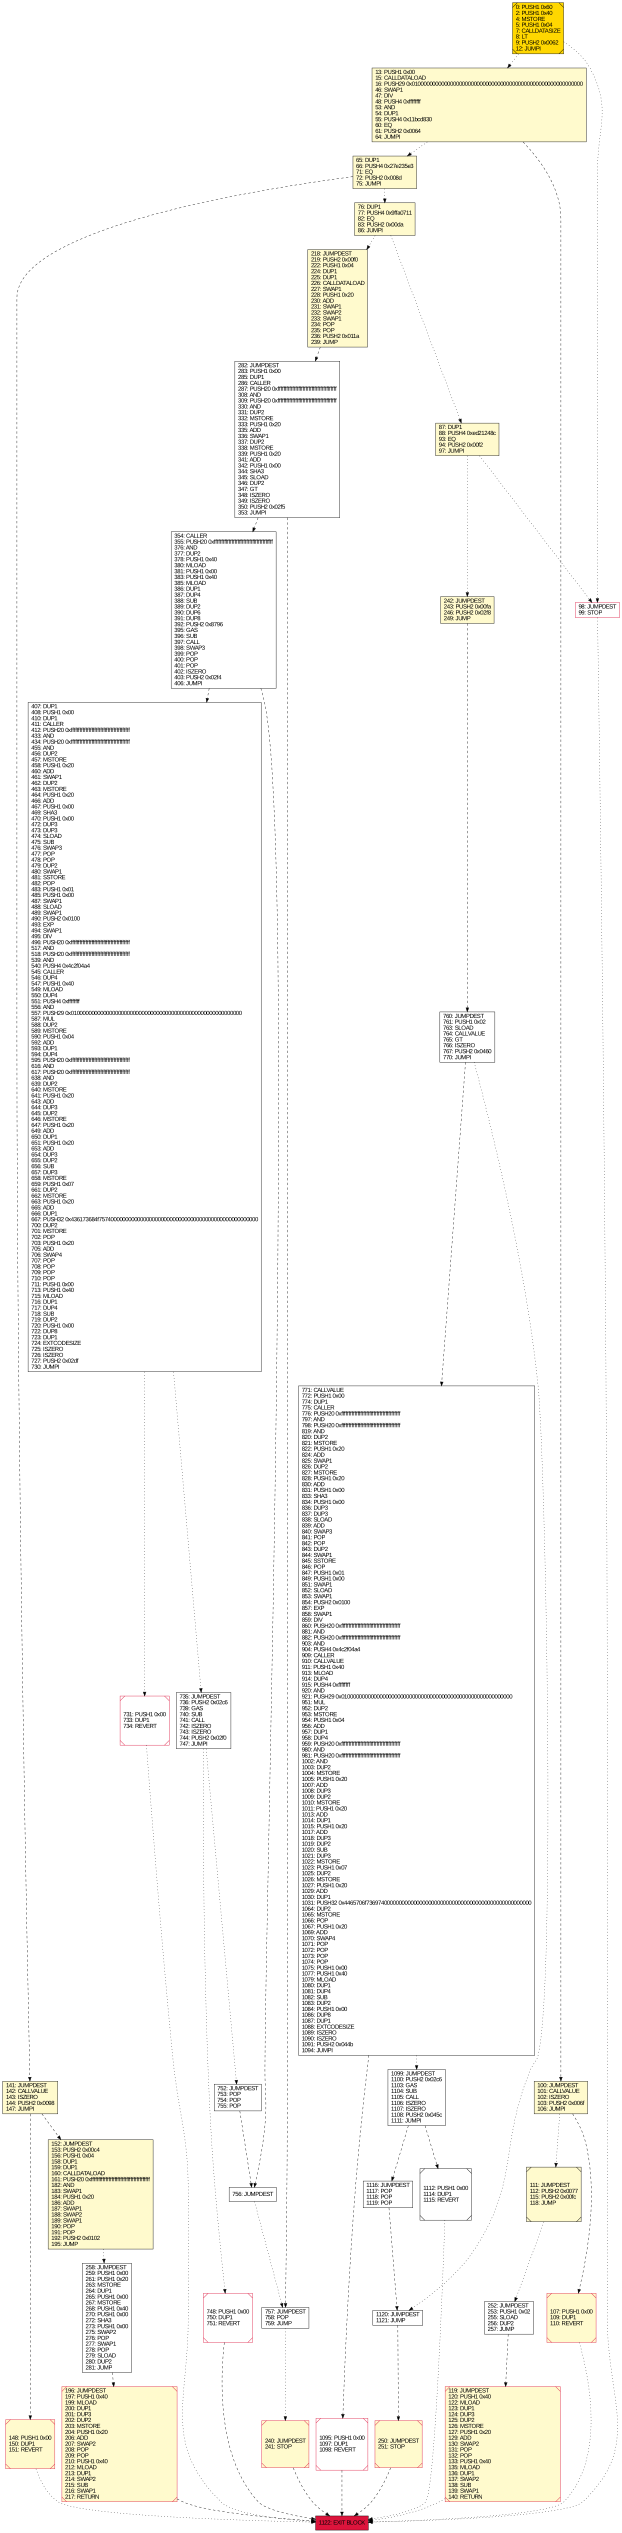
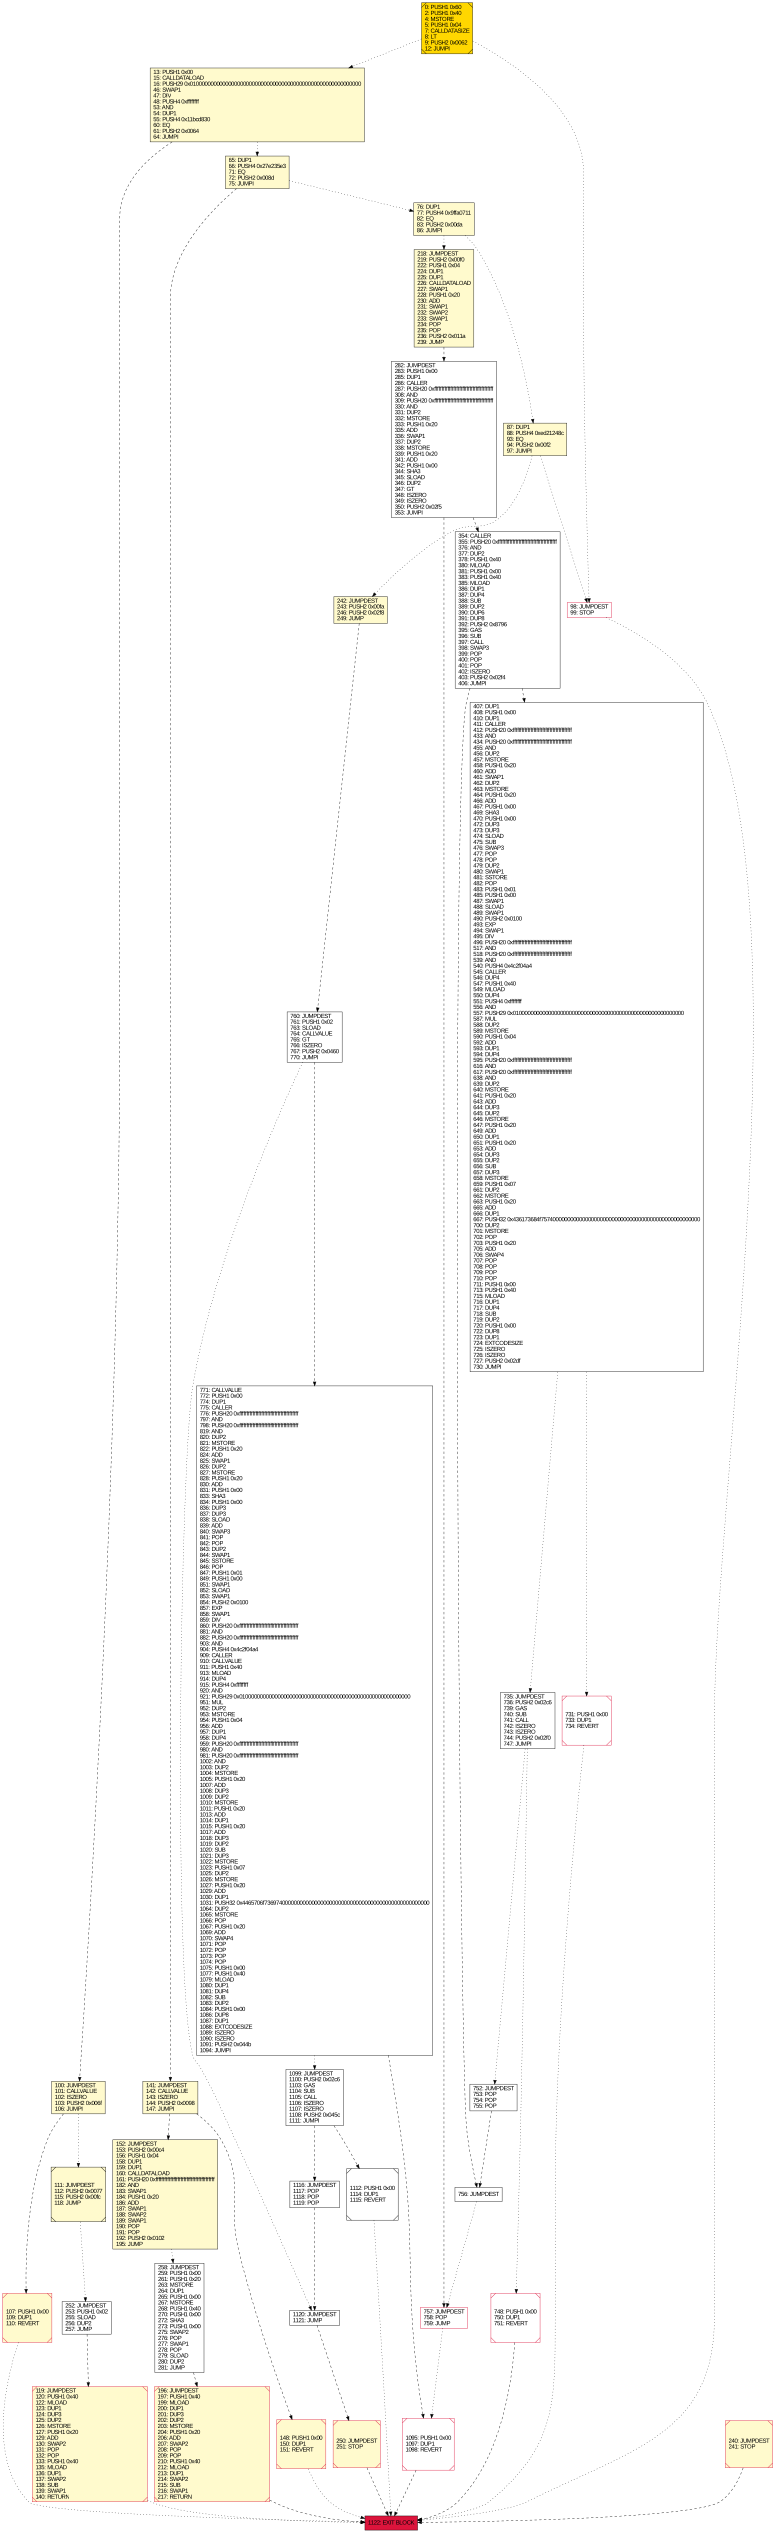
(285, 2318) -> (444, 2318)
(285, 2372) -> (437, 2371)
